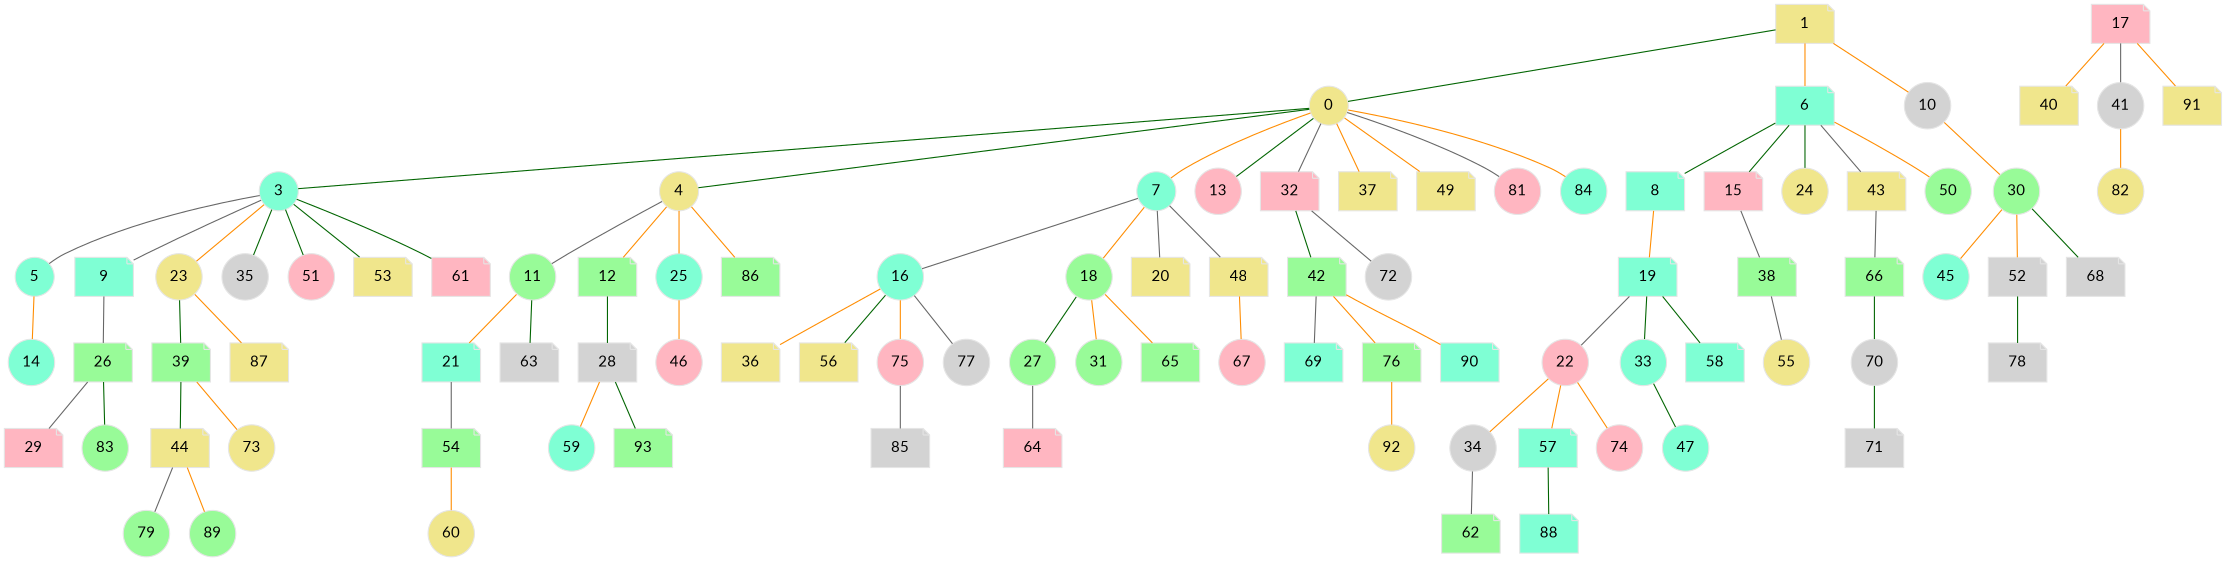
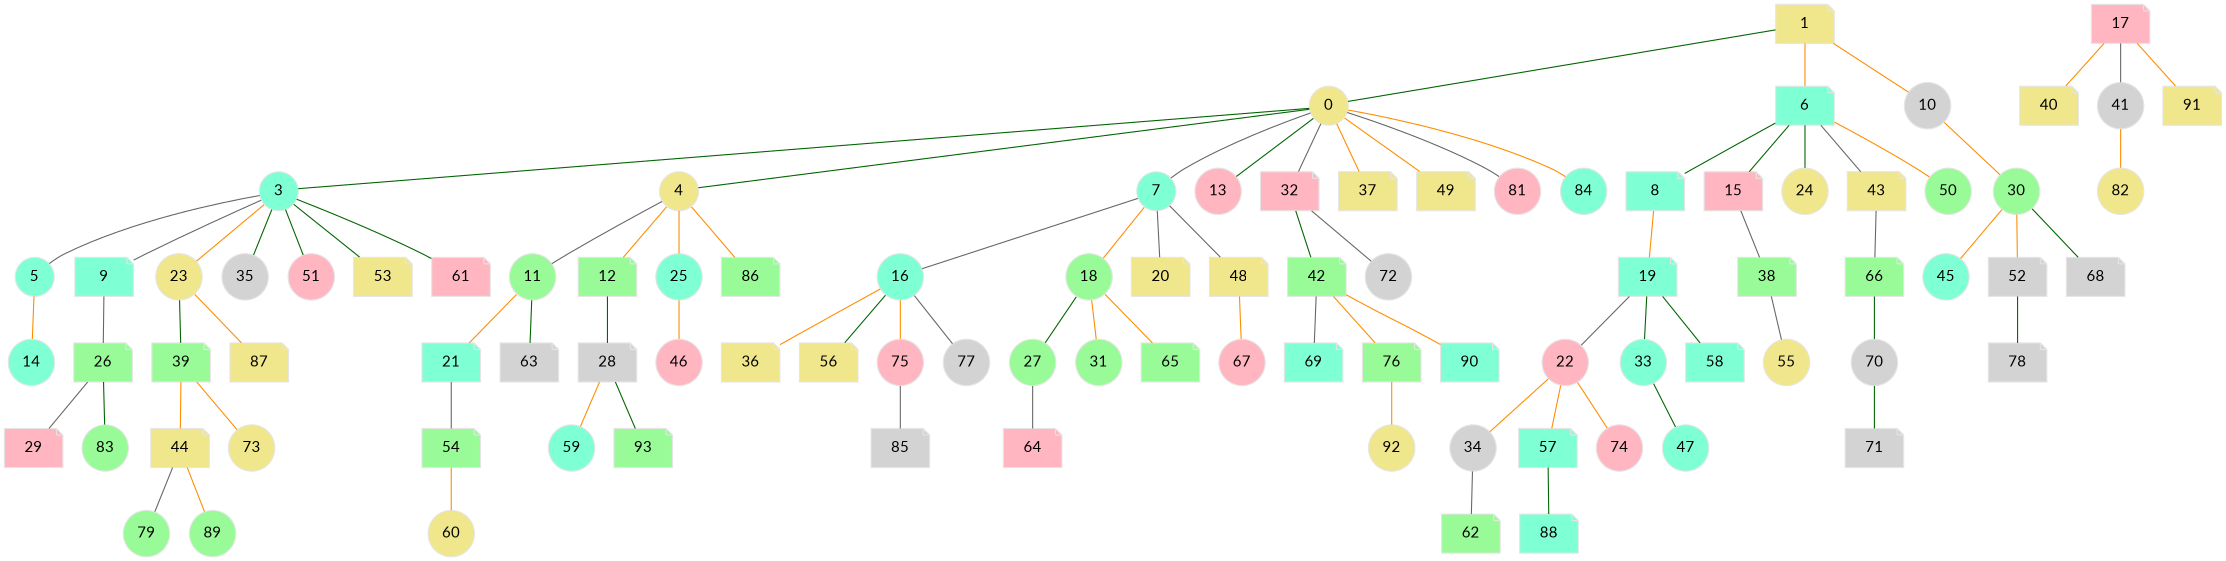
(1239, 141) -> (1239, 141)
(181, 405) -> (181, 405)
